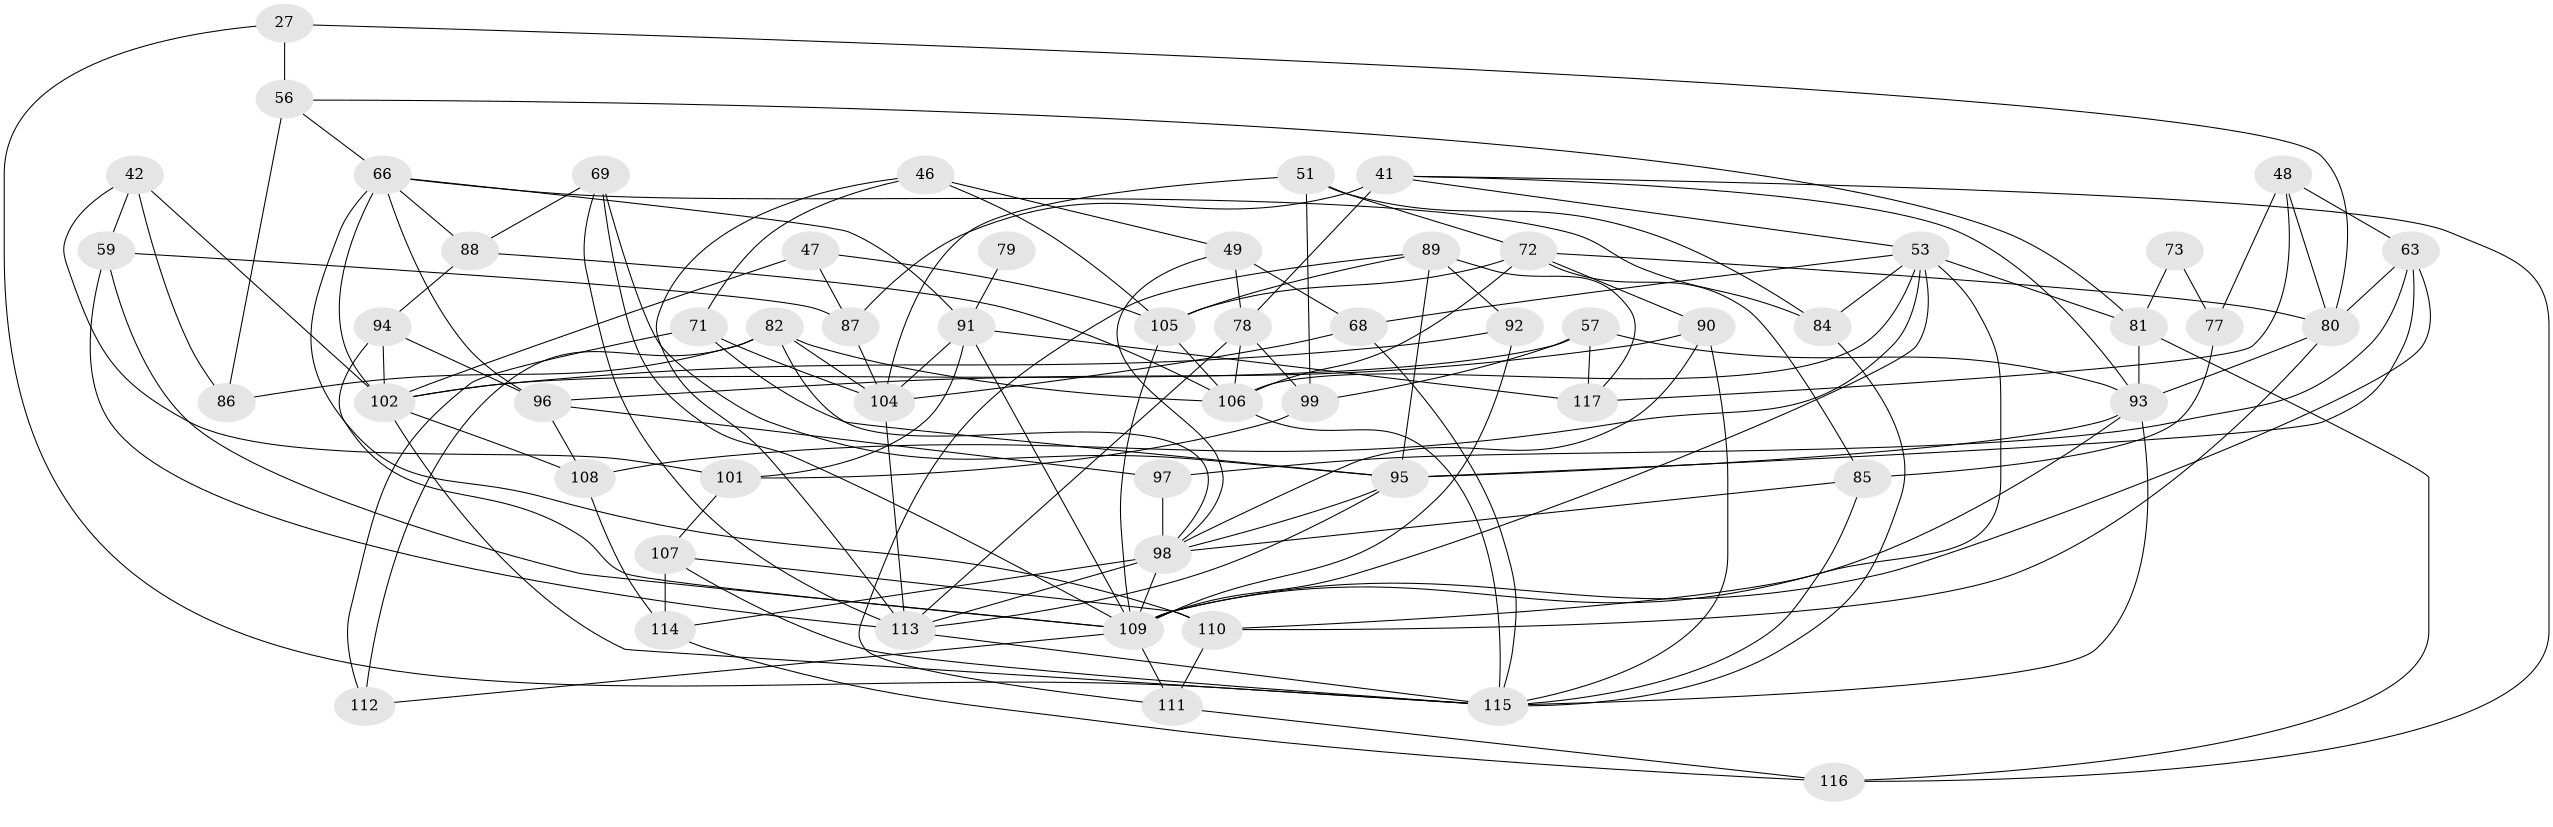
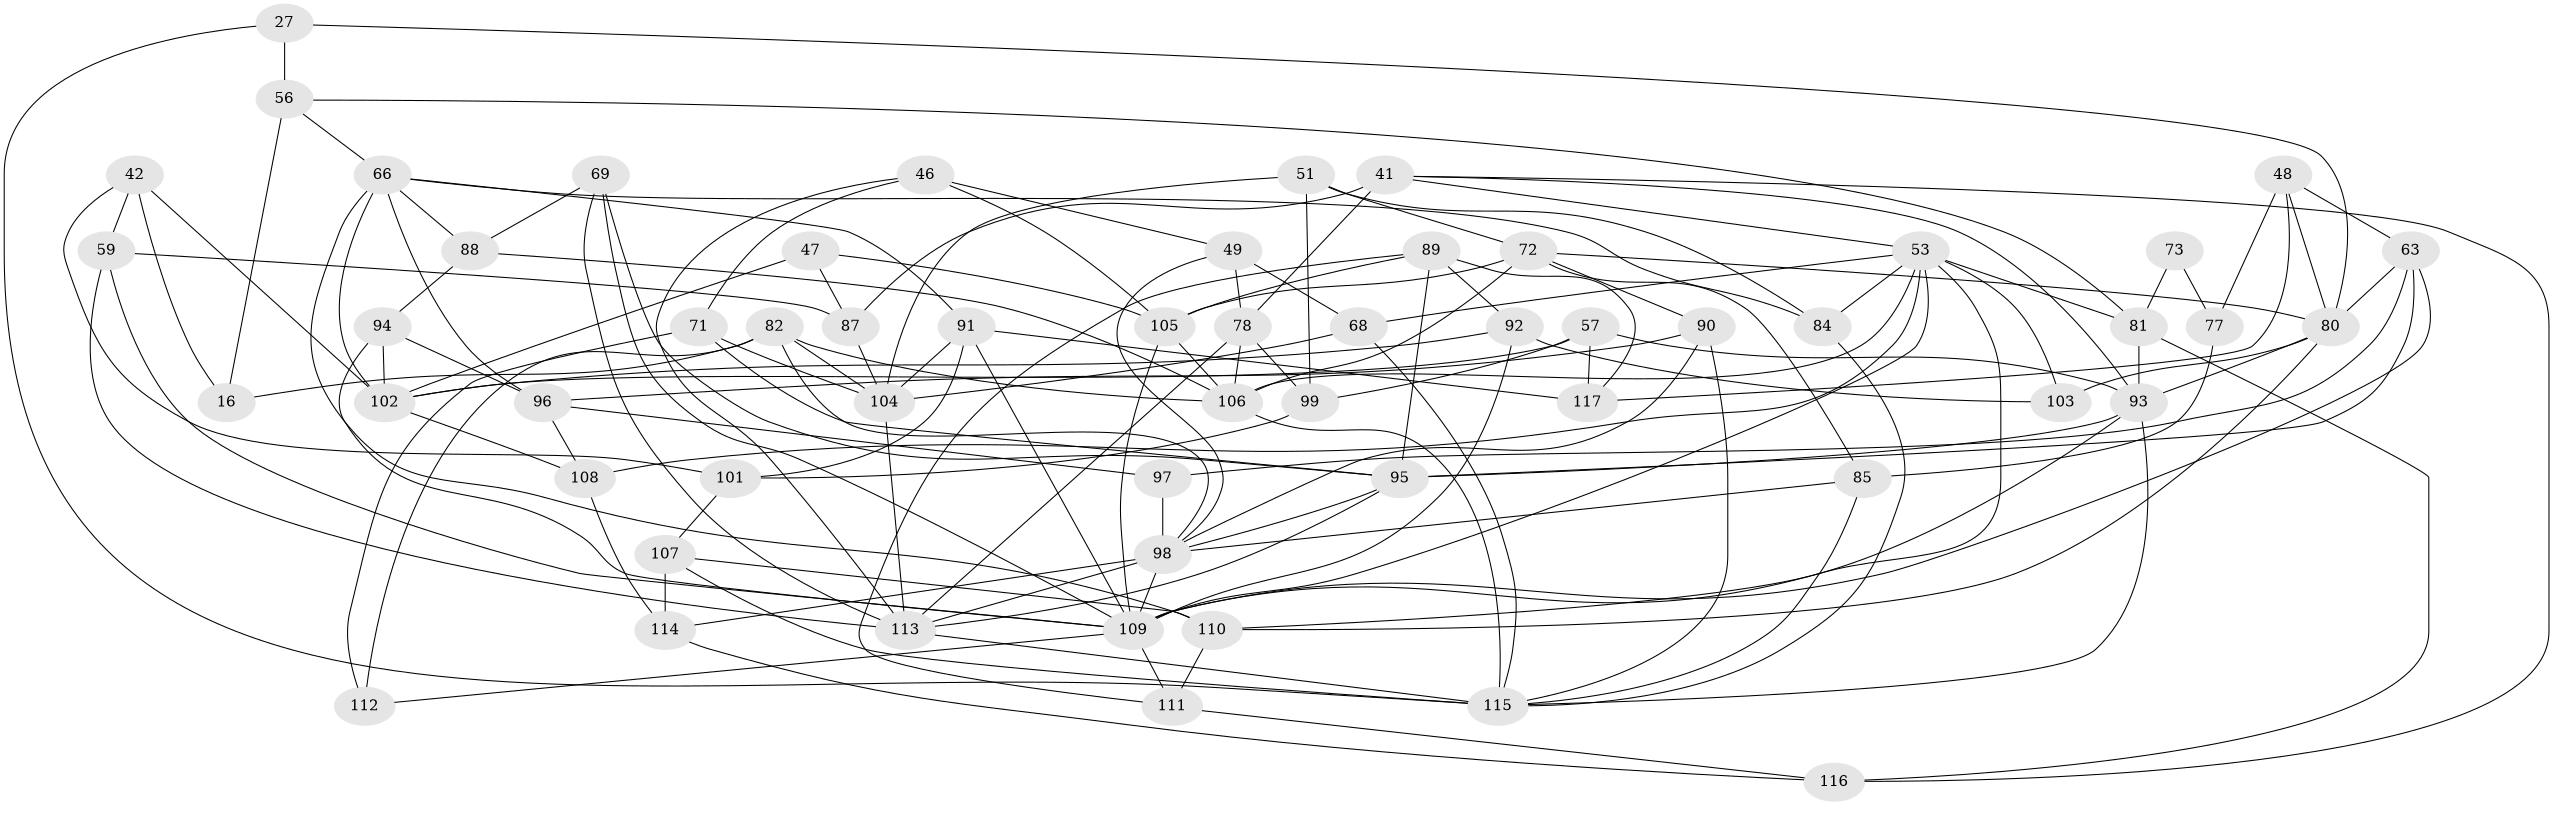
(1007, 251) -> none
(227, 403) -> (227, 403)
none -> (2061, 403)
(883, 666) -> none
